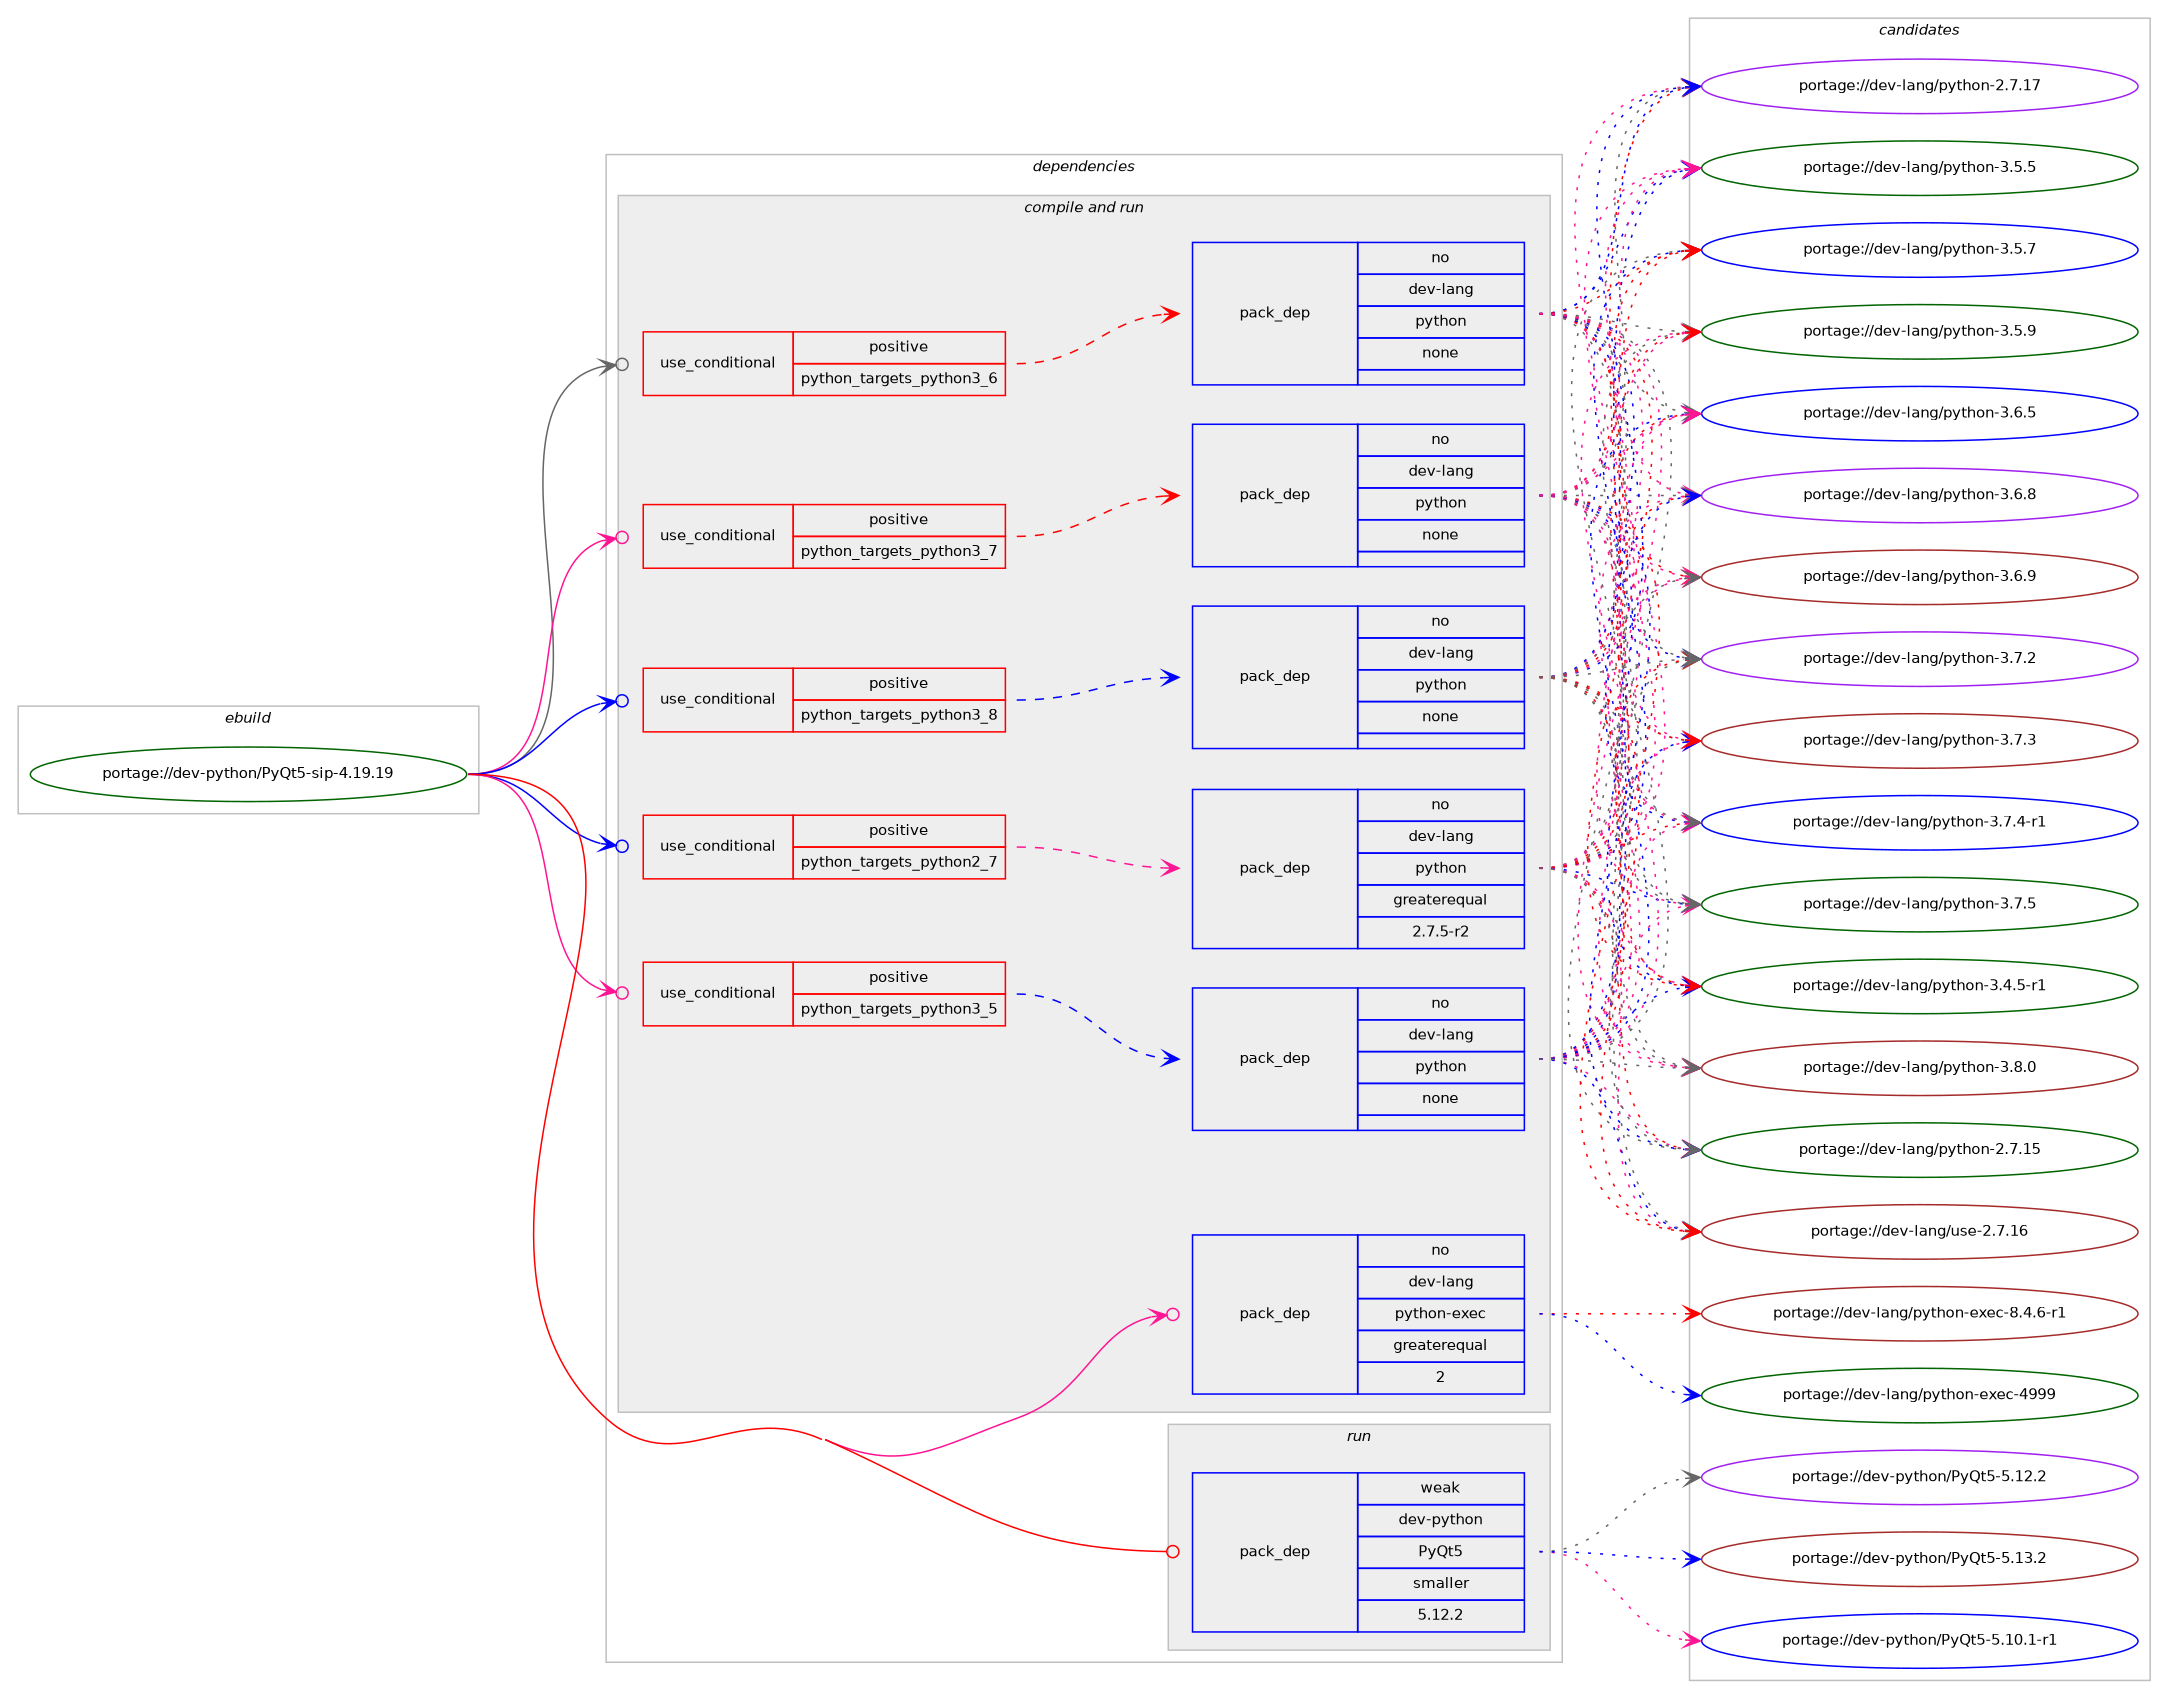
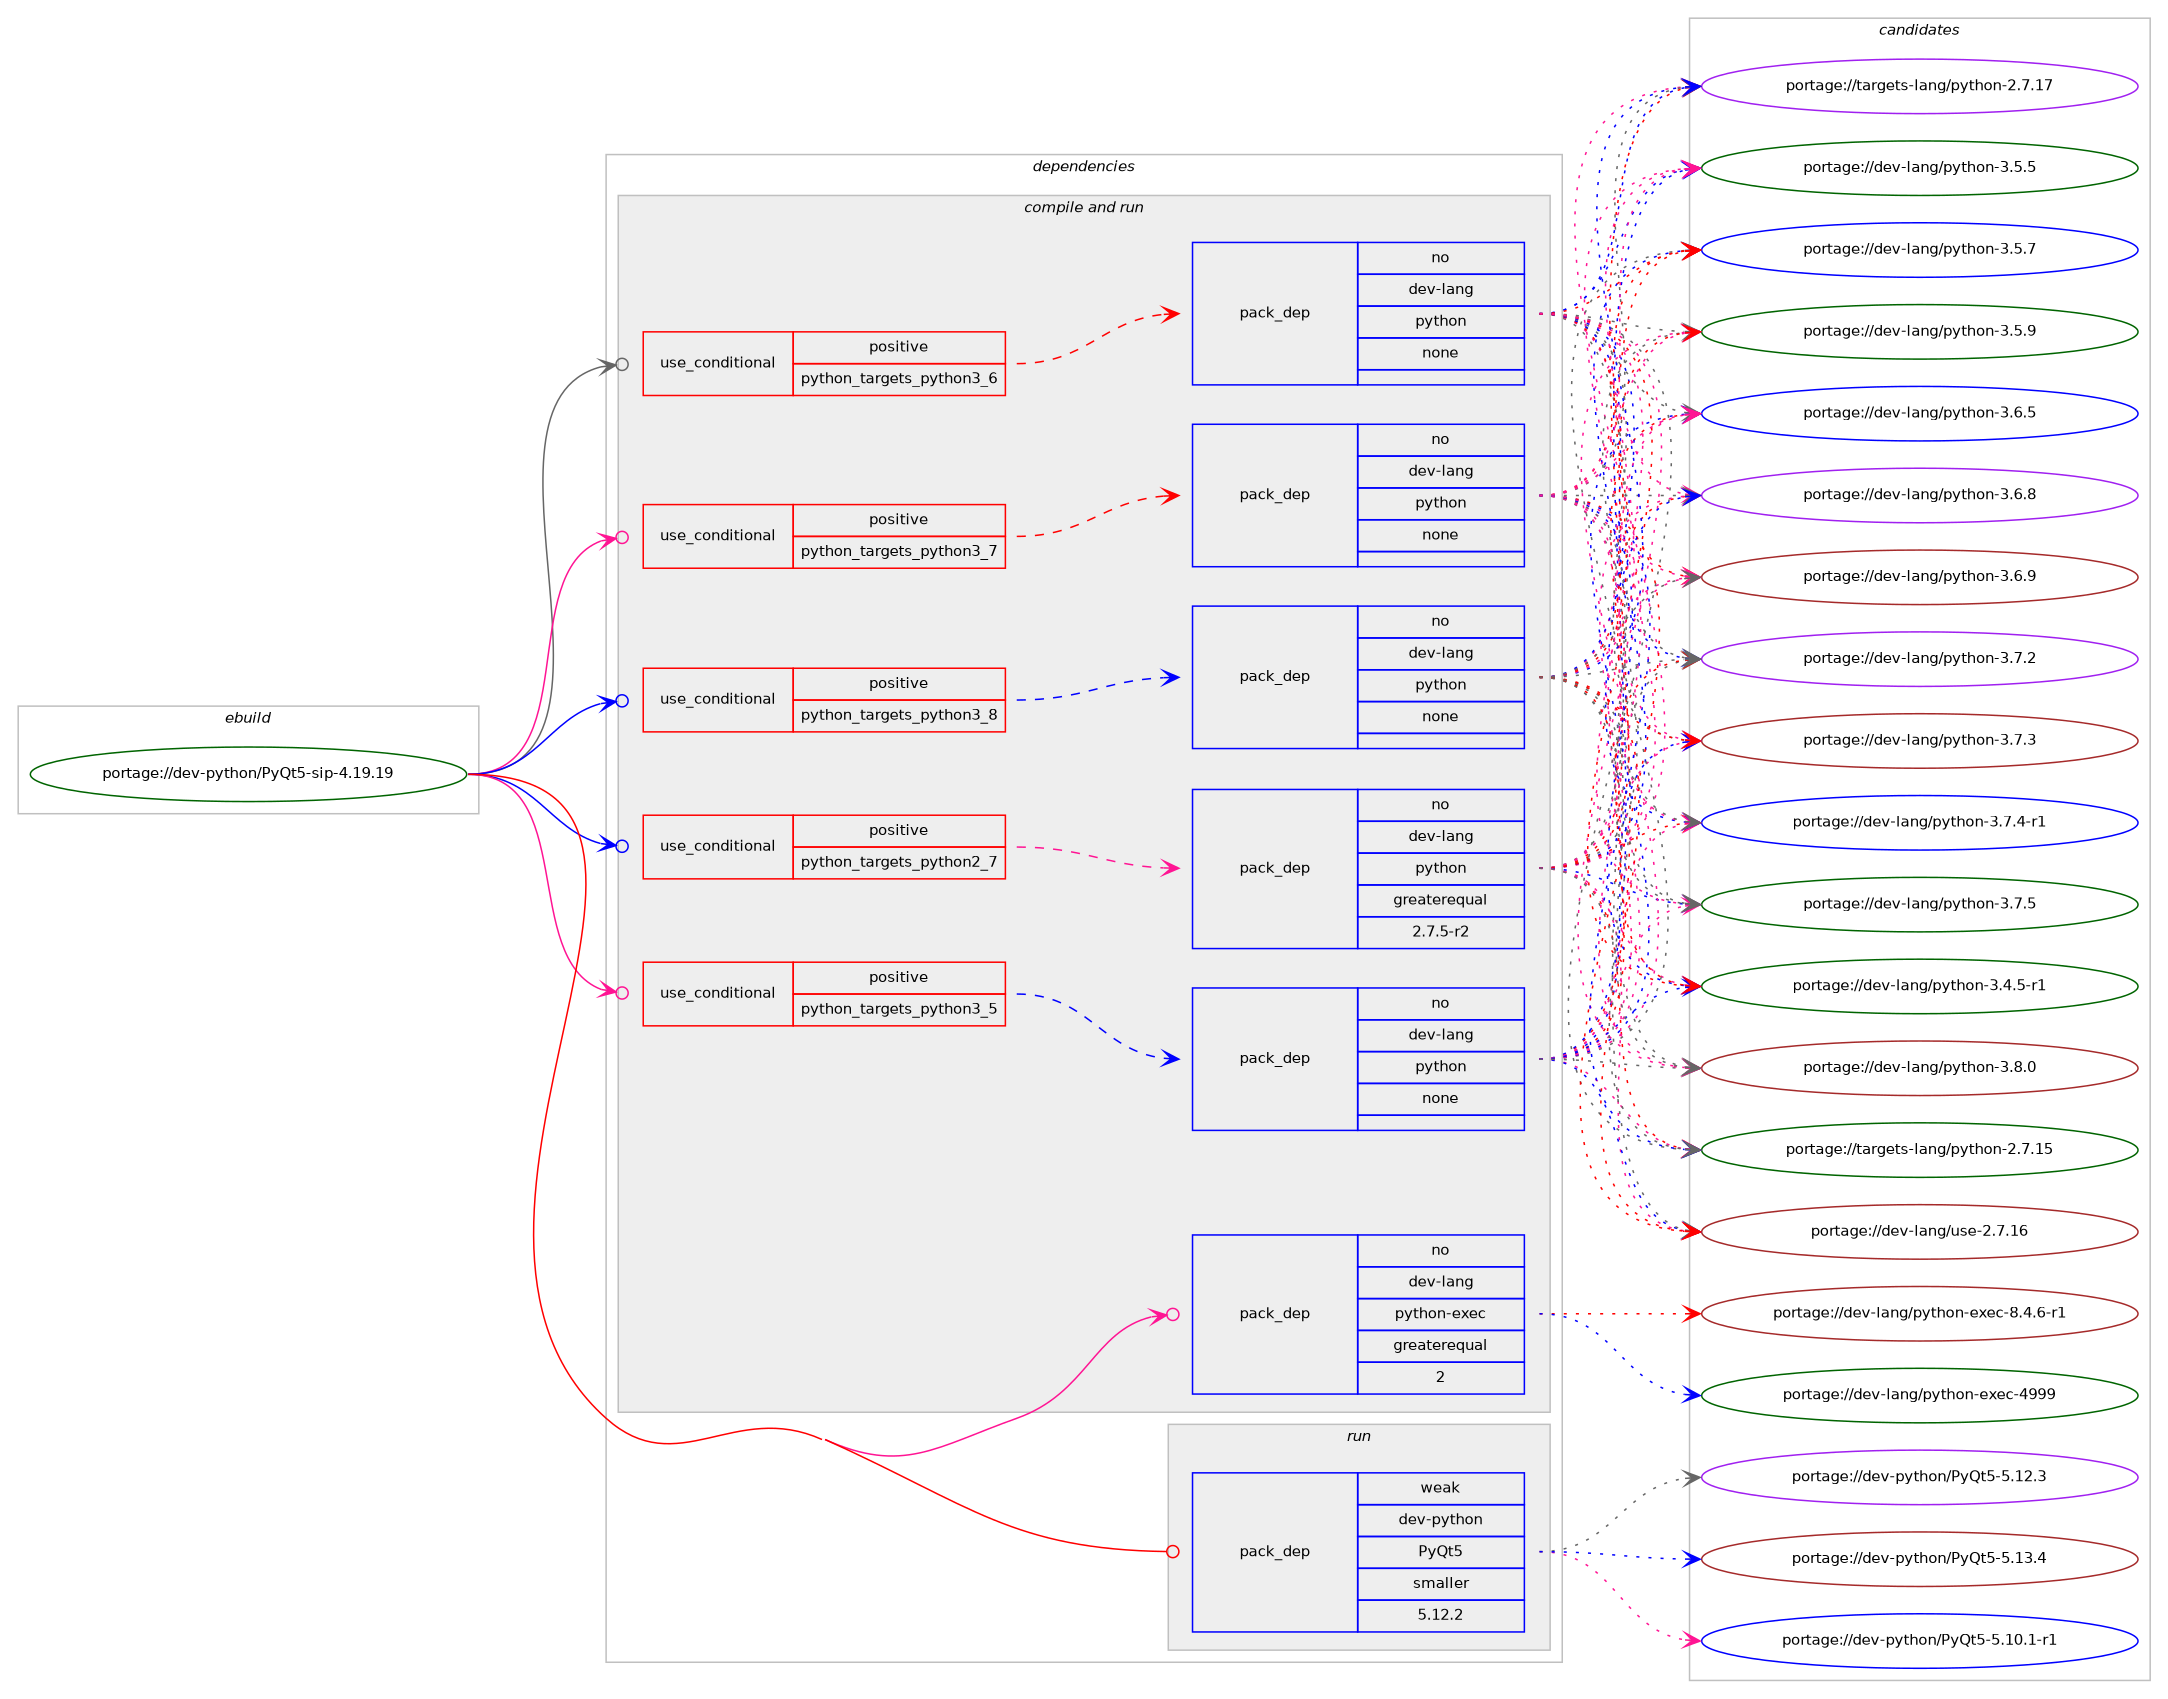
(1920, 86) -> (1920, 86)
(1920, 1150) -> (1920, 1150)
(1920, 1477) -> (1920, 1477)
(1920, 1559) -> (1920, 1559)
